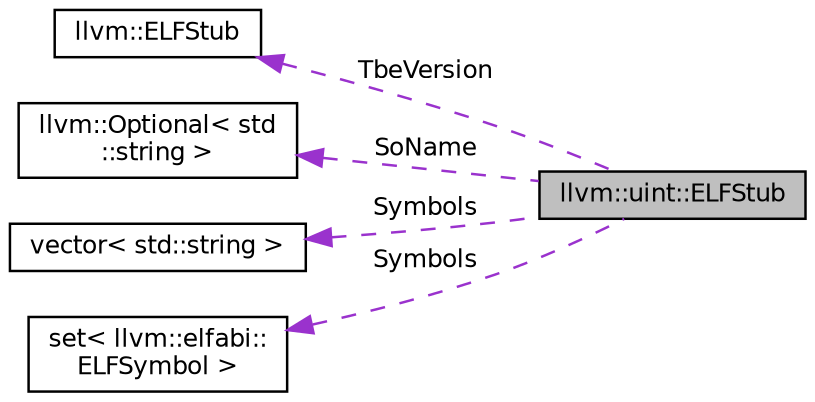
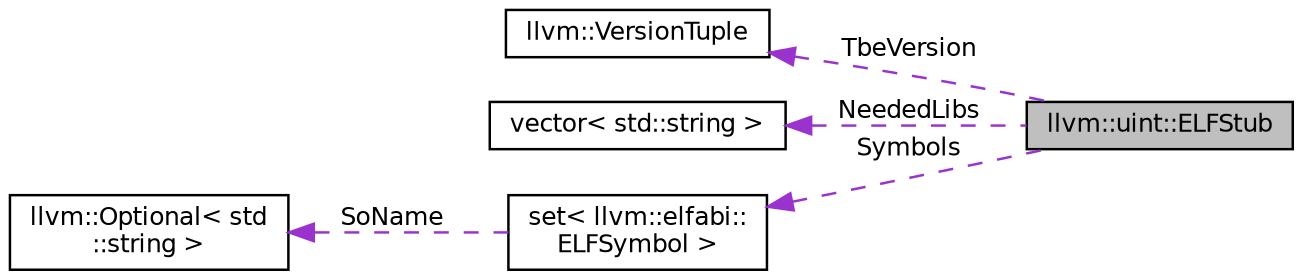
(158, 34) -> (638, 34)
(431, 169) -> (411, 232)
(423, 209) -> (906, 112)
